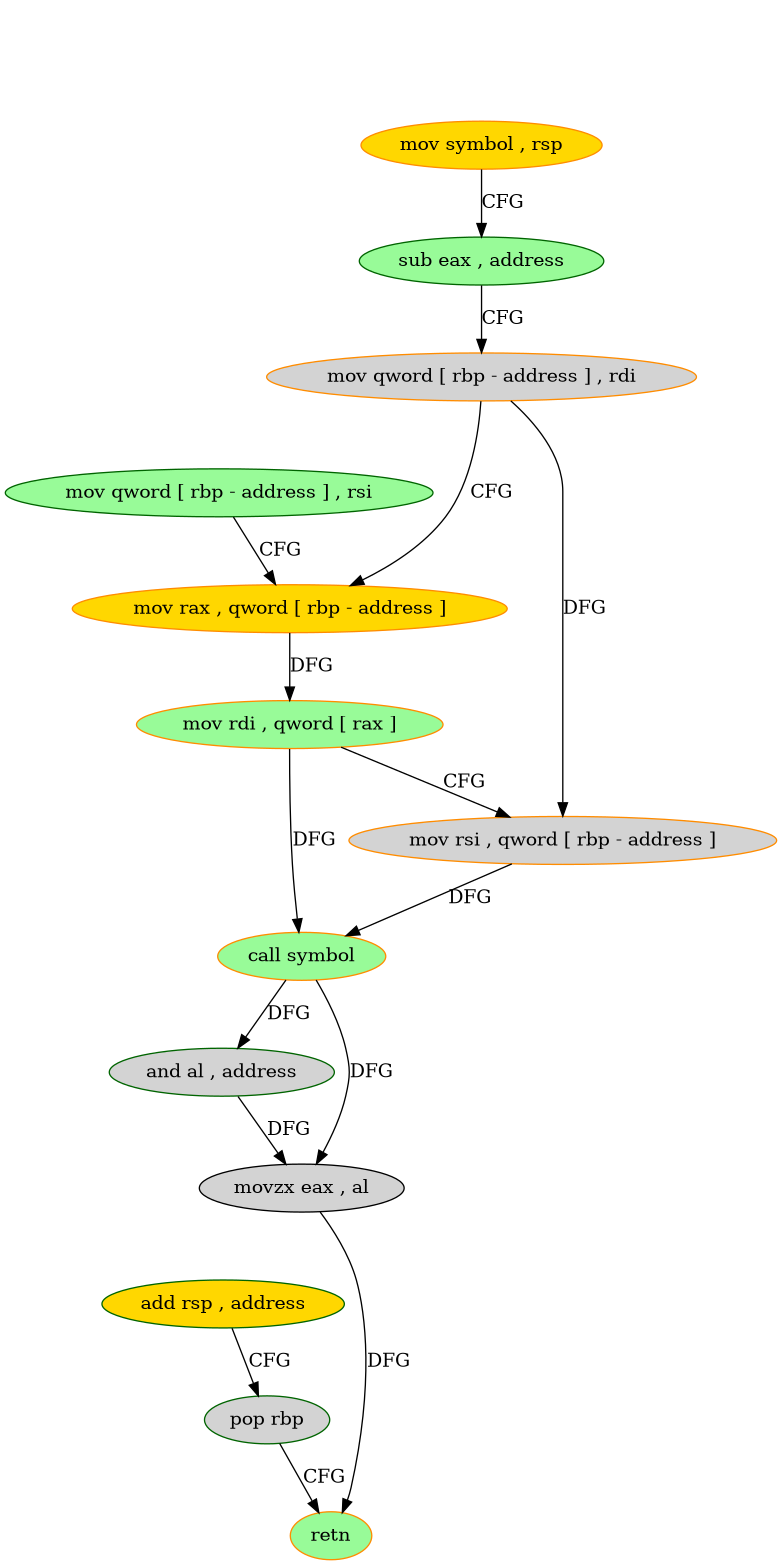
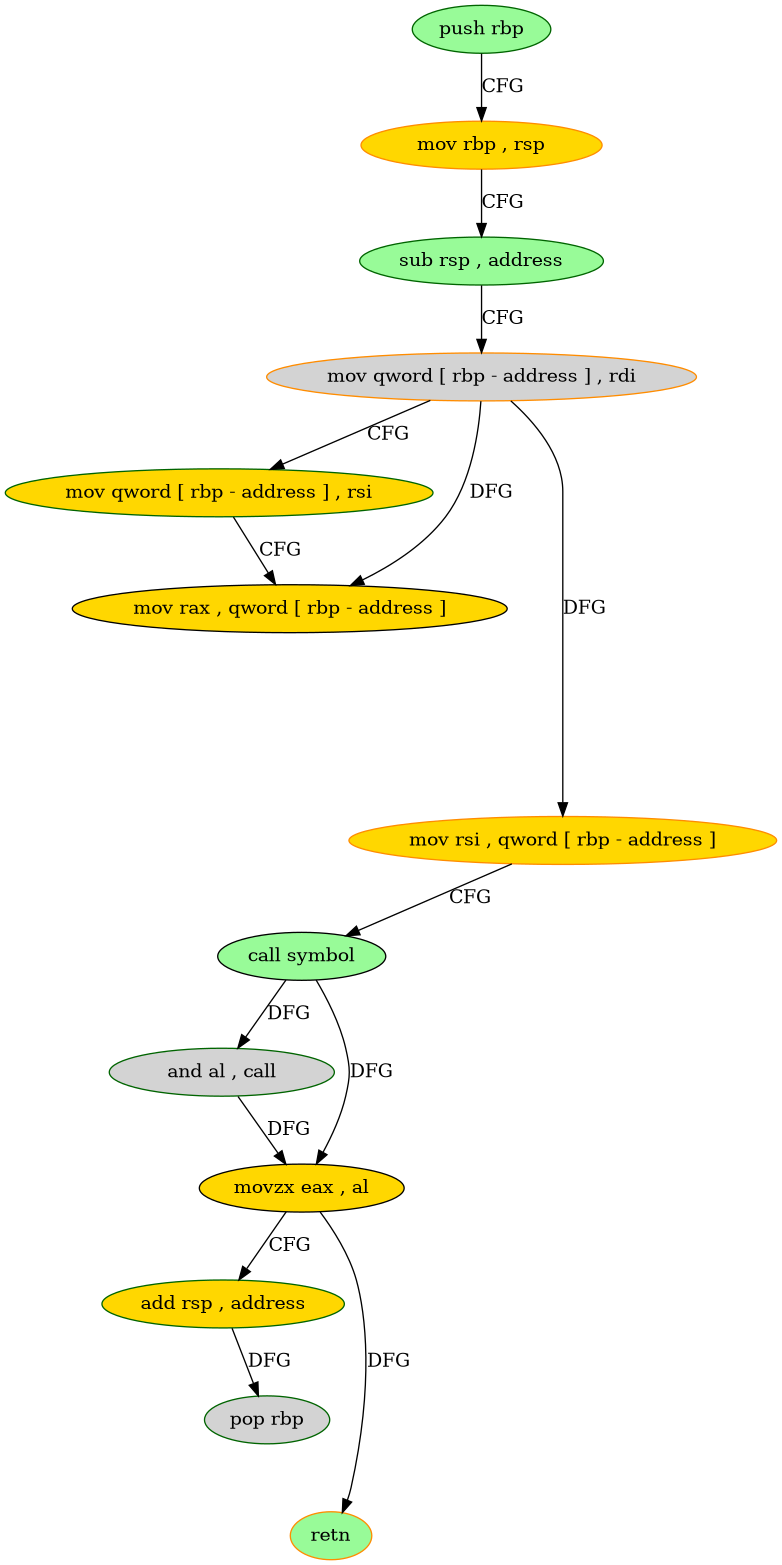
none -> (482, 29)
(482, 145) -> (482, 145)
(482, 261) -> (482, 261)
none -> (356, 432)
(219, 493) -> (219, 493)
(492, 493) -> (492, 493)
(290, 609) -> (290, 609)
(290, 725) -> none
(563, 840) -> (563, 840)
(470, 898) -> (470, 898)
(302, 956) -> (302, 956)
(222, 1072) -> (222, 1072)
(302, 1188) -> (302, 1188)
none -> (267, 1240)
(270, 1362) -> (270, 1362)
(296, 1472) -> none
